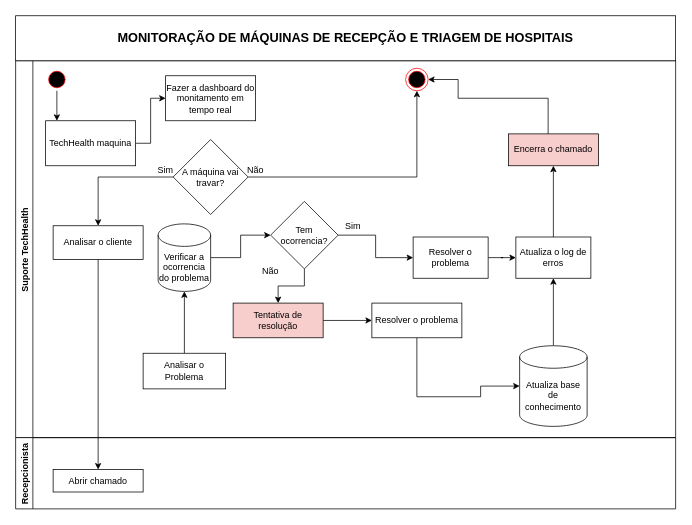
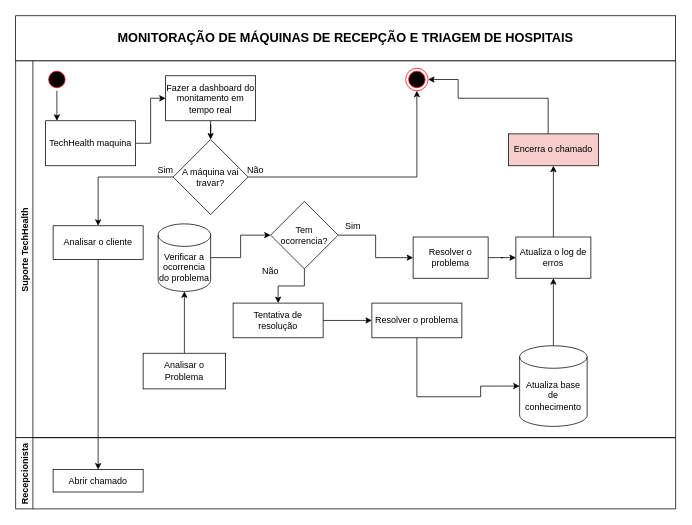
none -> (210, 133)
(278, 320) -> (278, 320)
